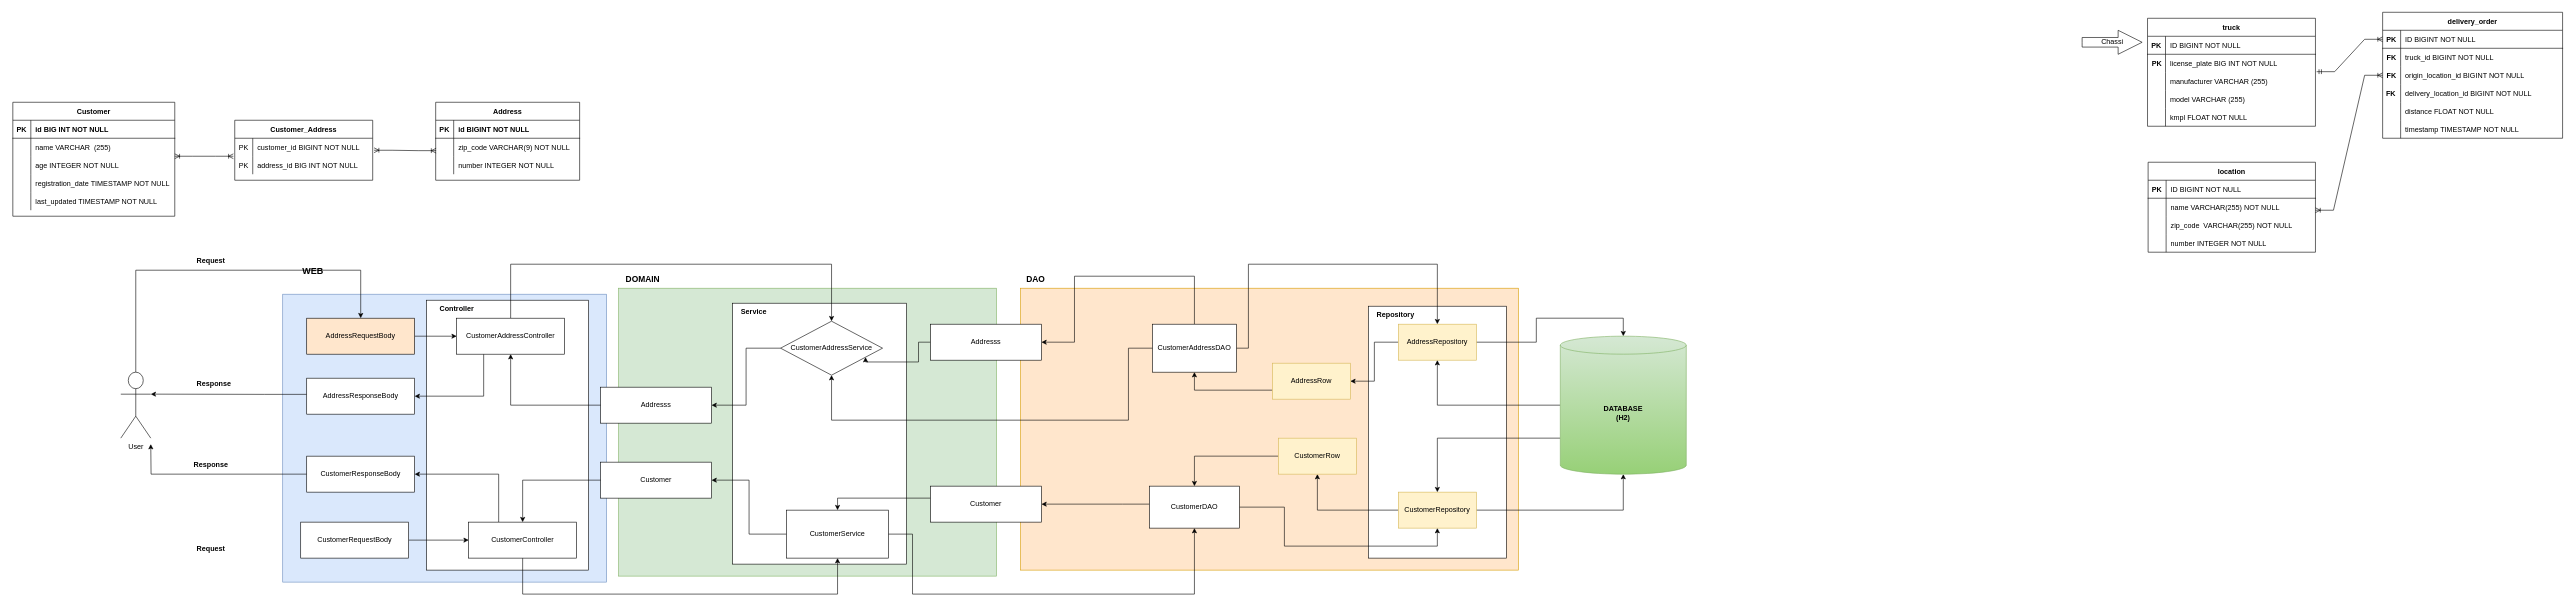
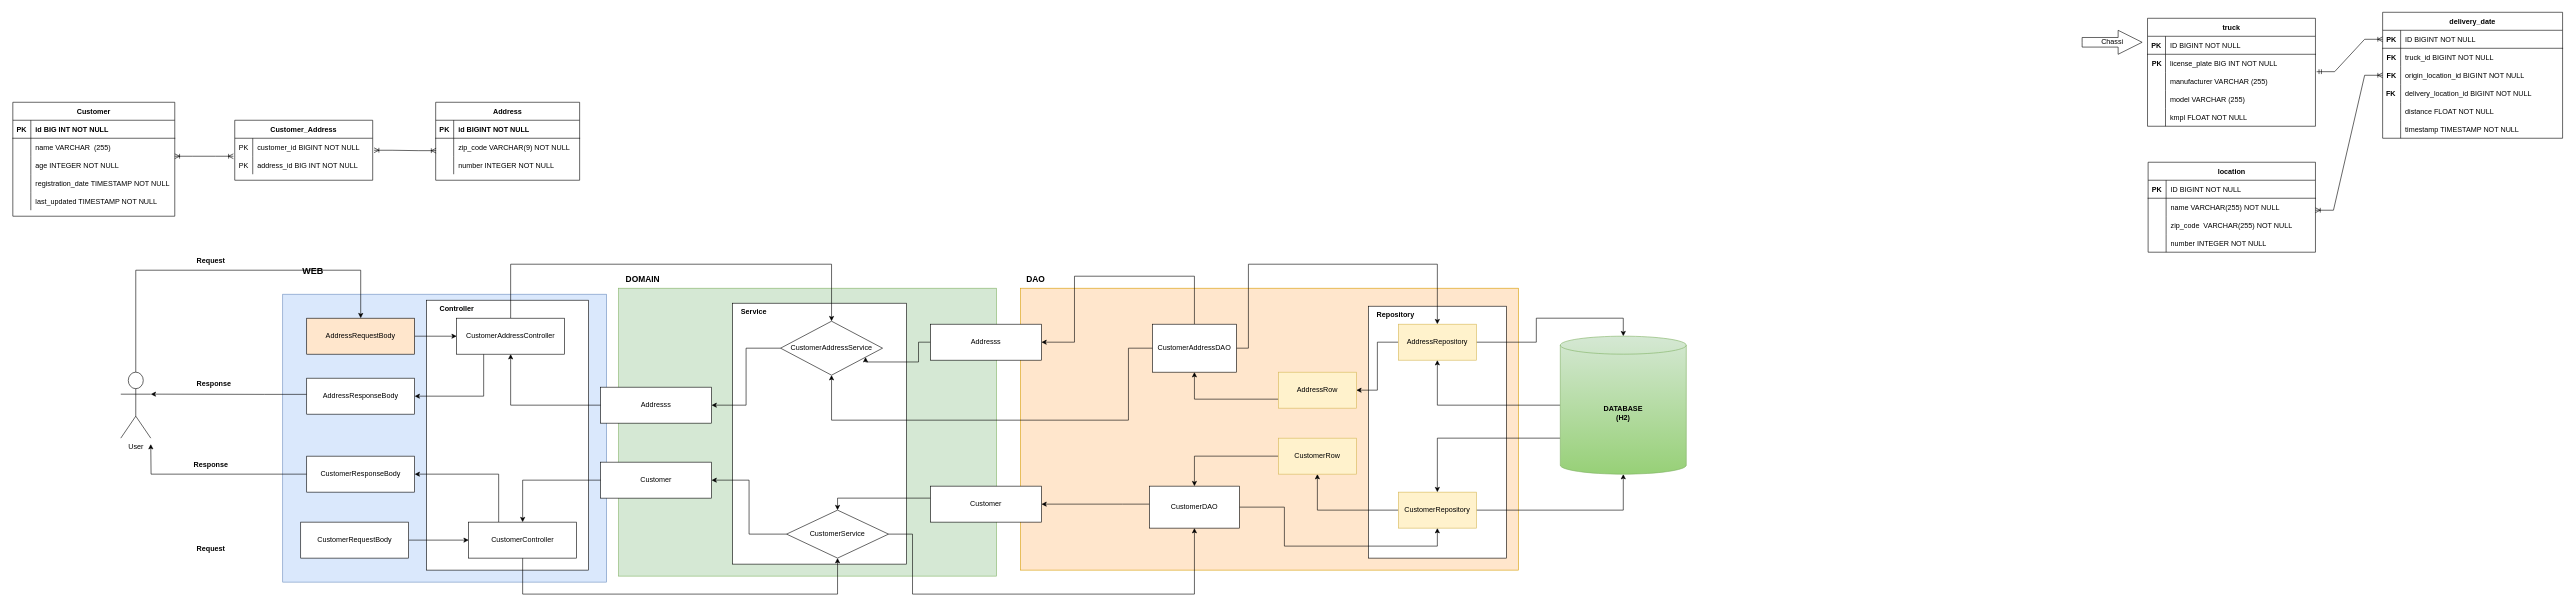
(2473, 22) -> (2473, 22)
(1311, 381) -> (1317, 390)
(837, 534) -> (837, 534)
